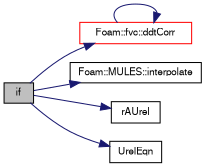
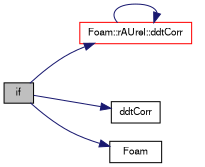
(136, 33) -> (136, 33)
(136, 73) -> none
(136, 112) -> (136, 112)
(136, 152) -> (136, 152)
